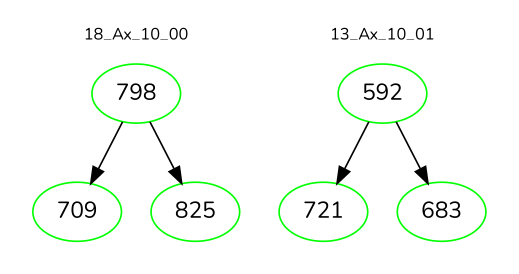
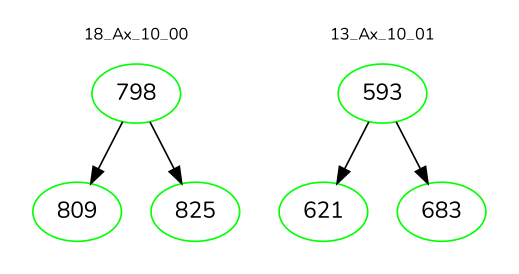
(383, 94) -> (383, 94)
(77, 212) -> (77, 212)
(323, 212) -> (323, 212)
